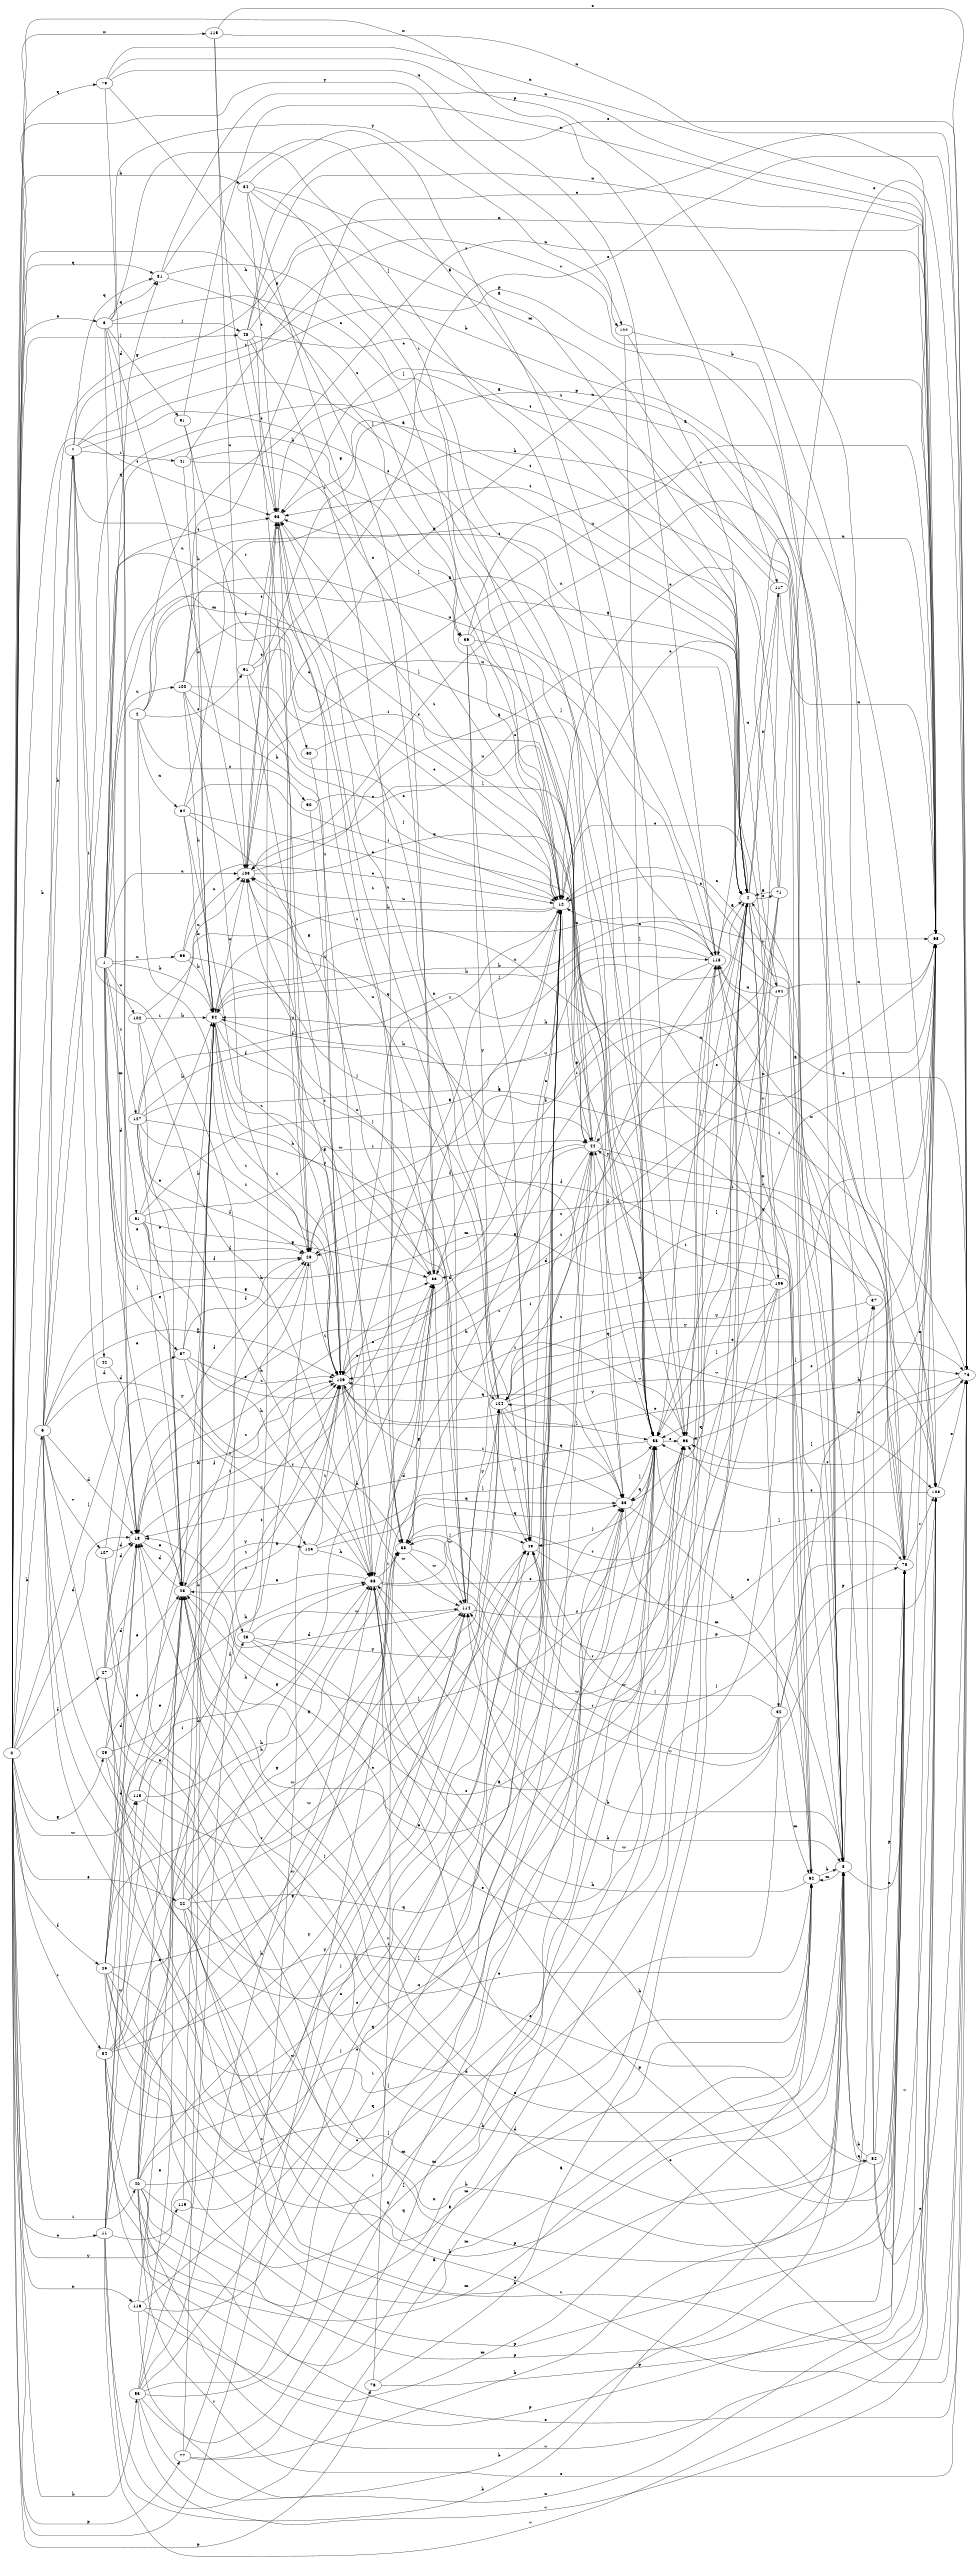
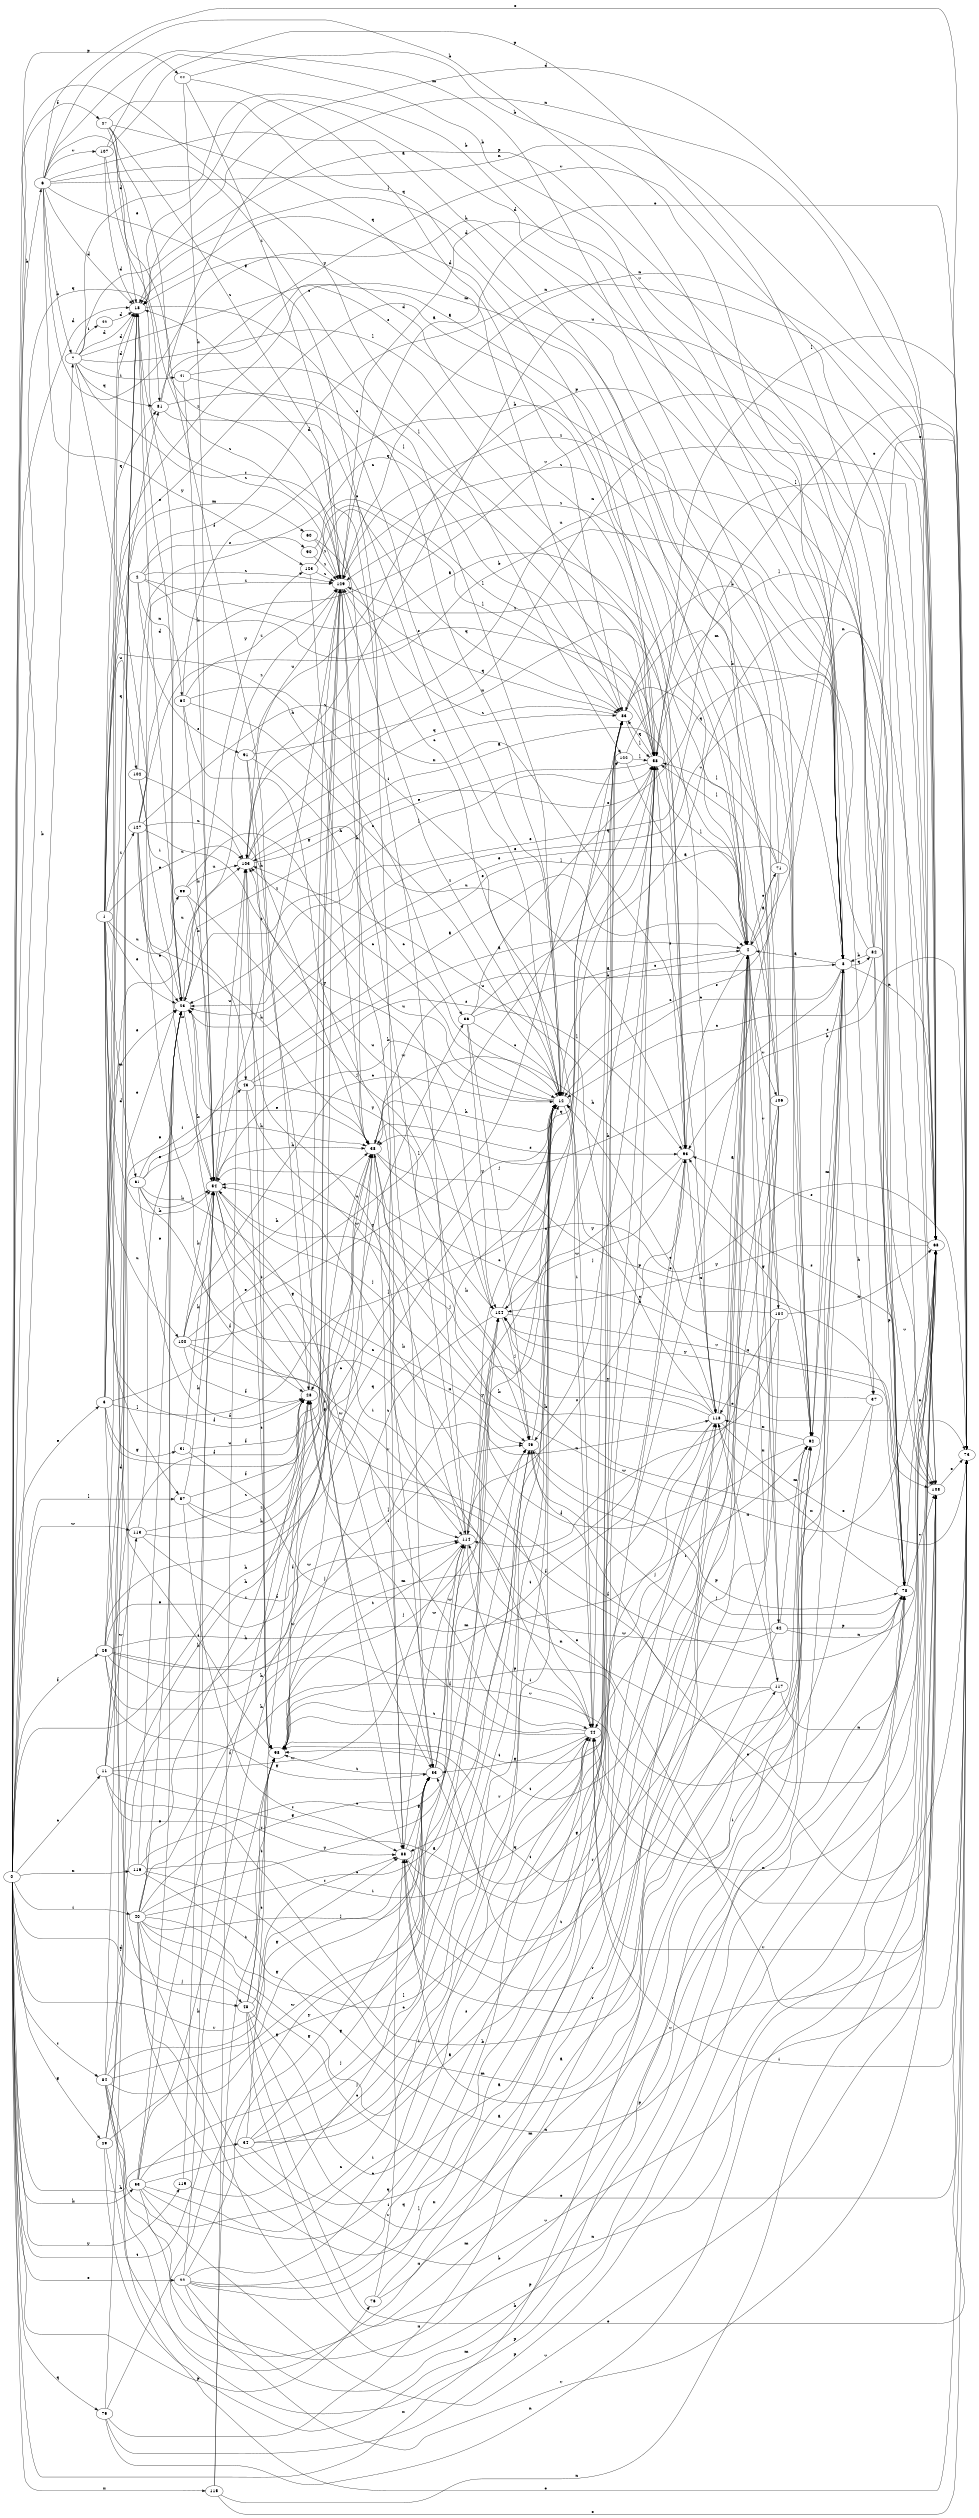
(611, 1042) -> (518, 905)
